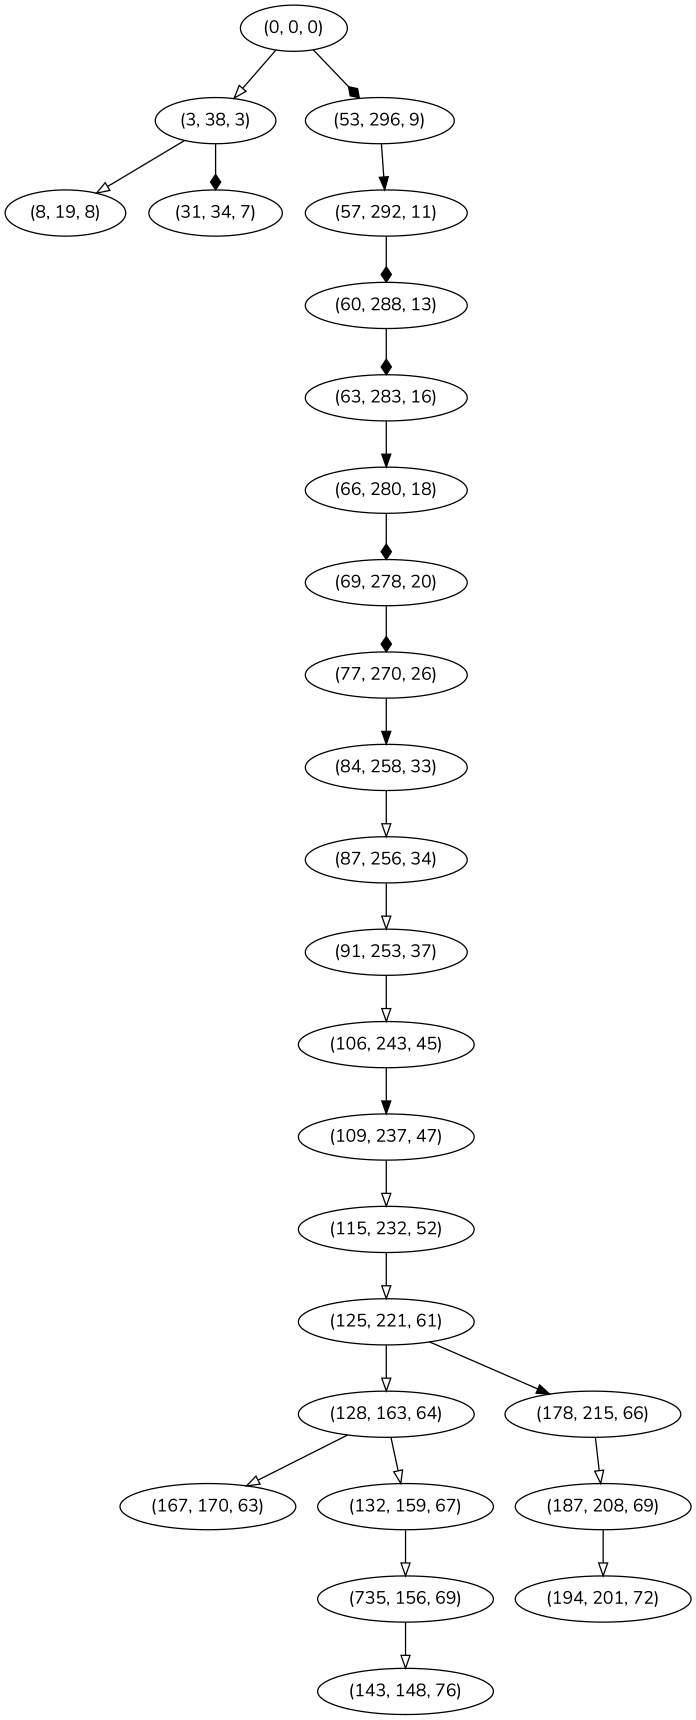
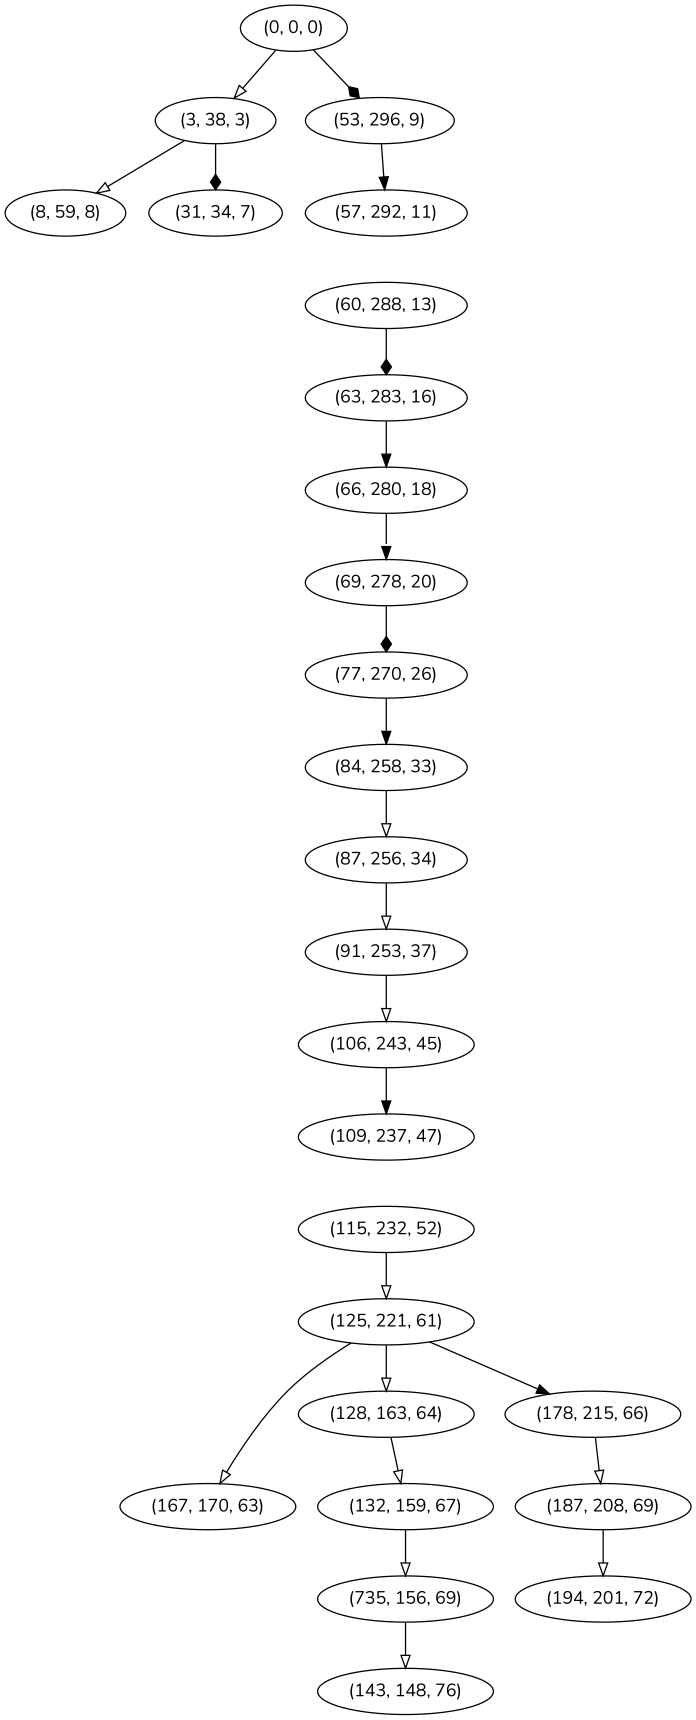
(65, 213) -> (65, 213)
(386, 252) -> none
(386, 529) -> (386, 529)
(386, 1177) -> none
(303, 1458) -> (280, 1399)
